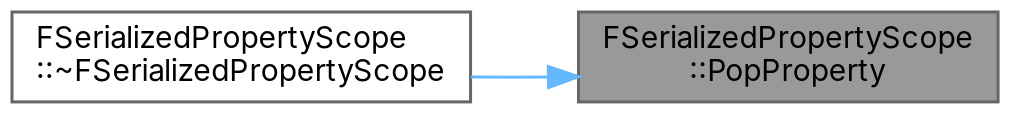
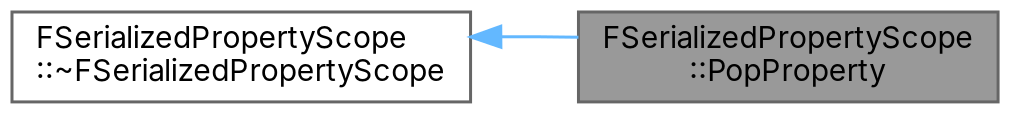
(510, 77) -> (540, 37)
